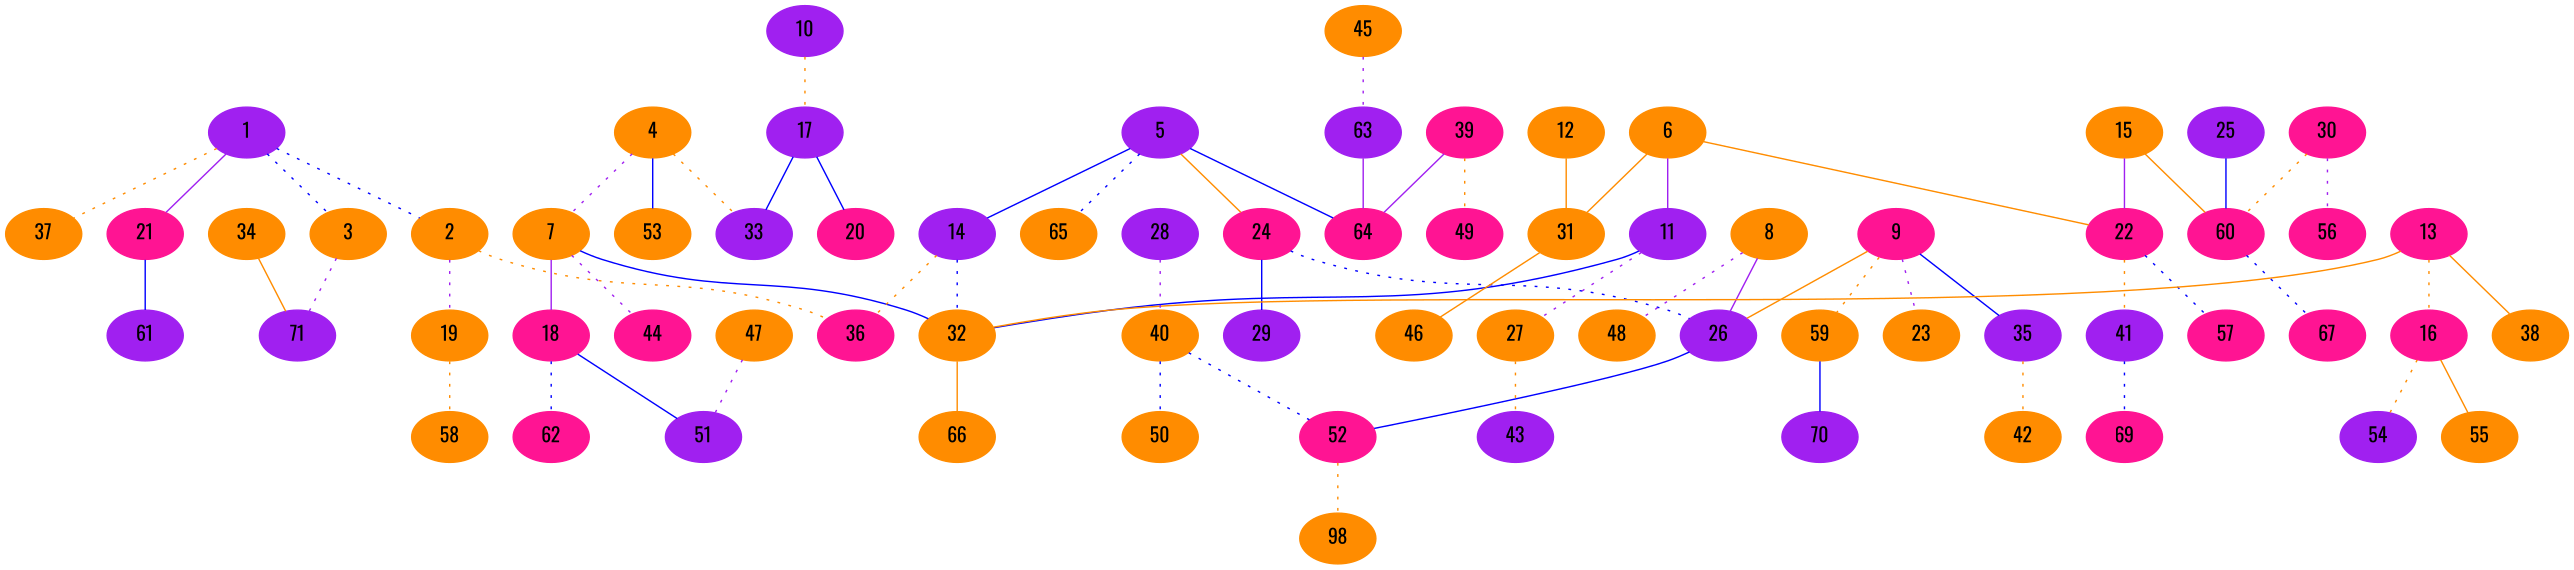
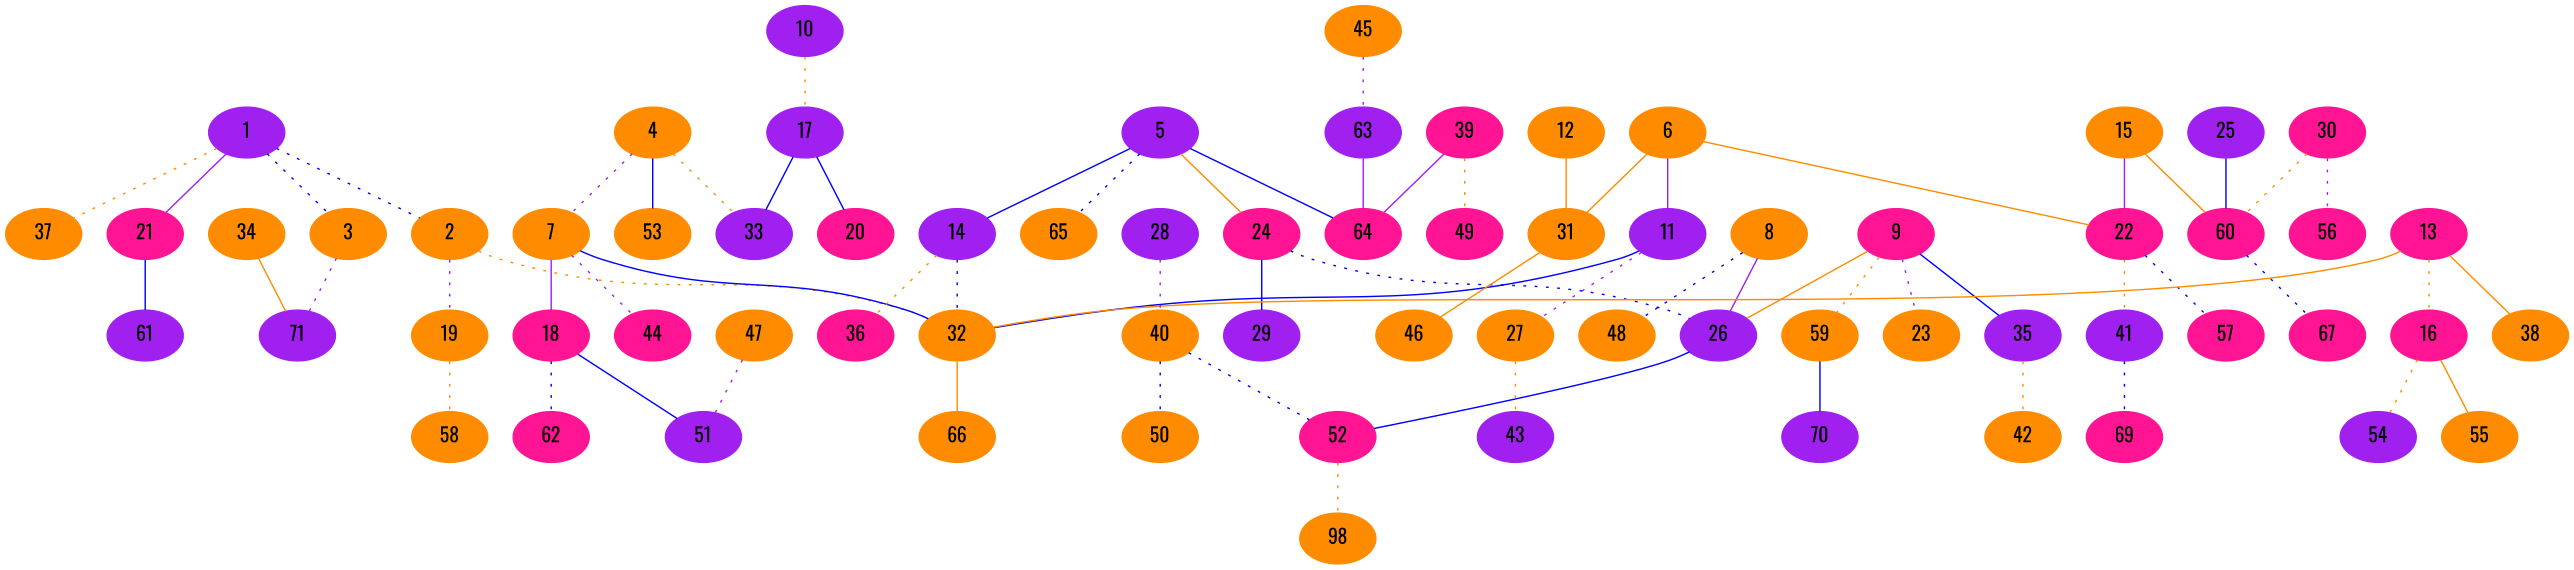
(653, 285) -> (669, 284)
(1693, 285) -> (1693, 285)
